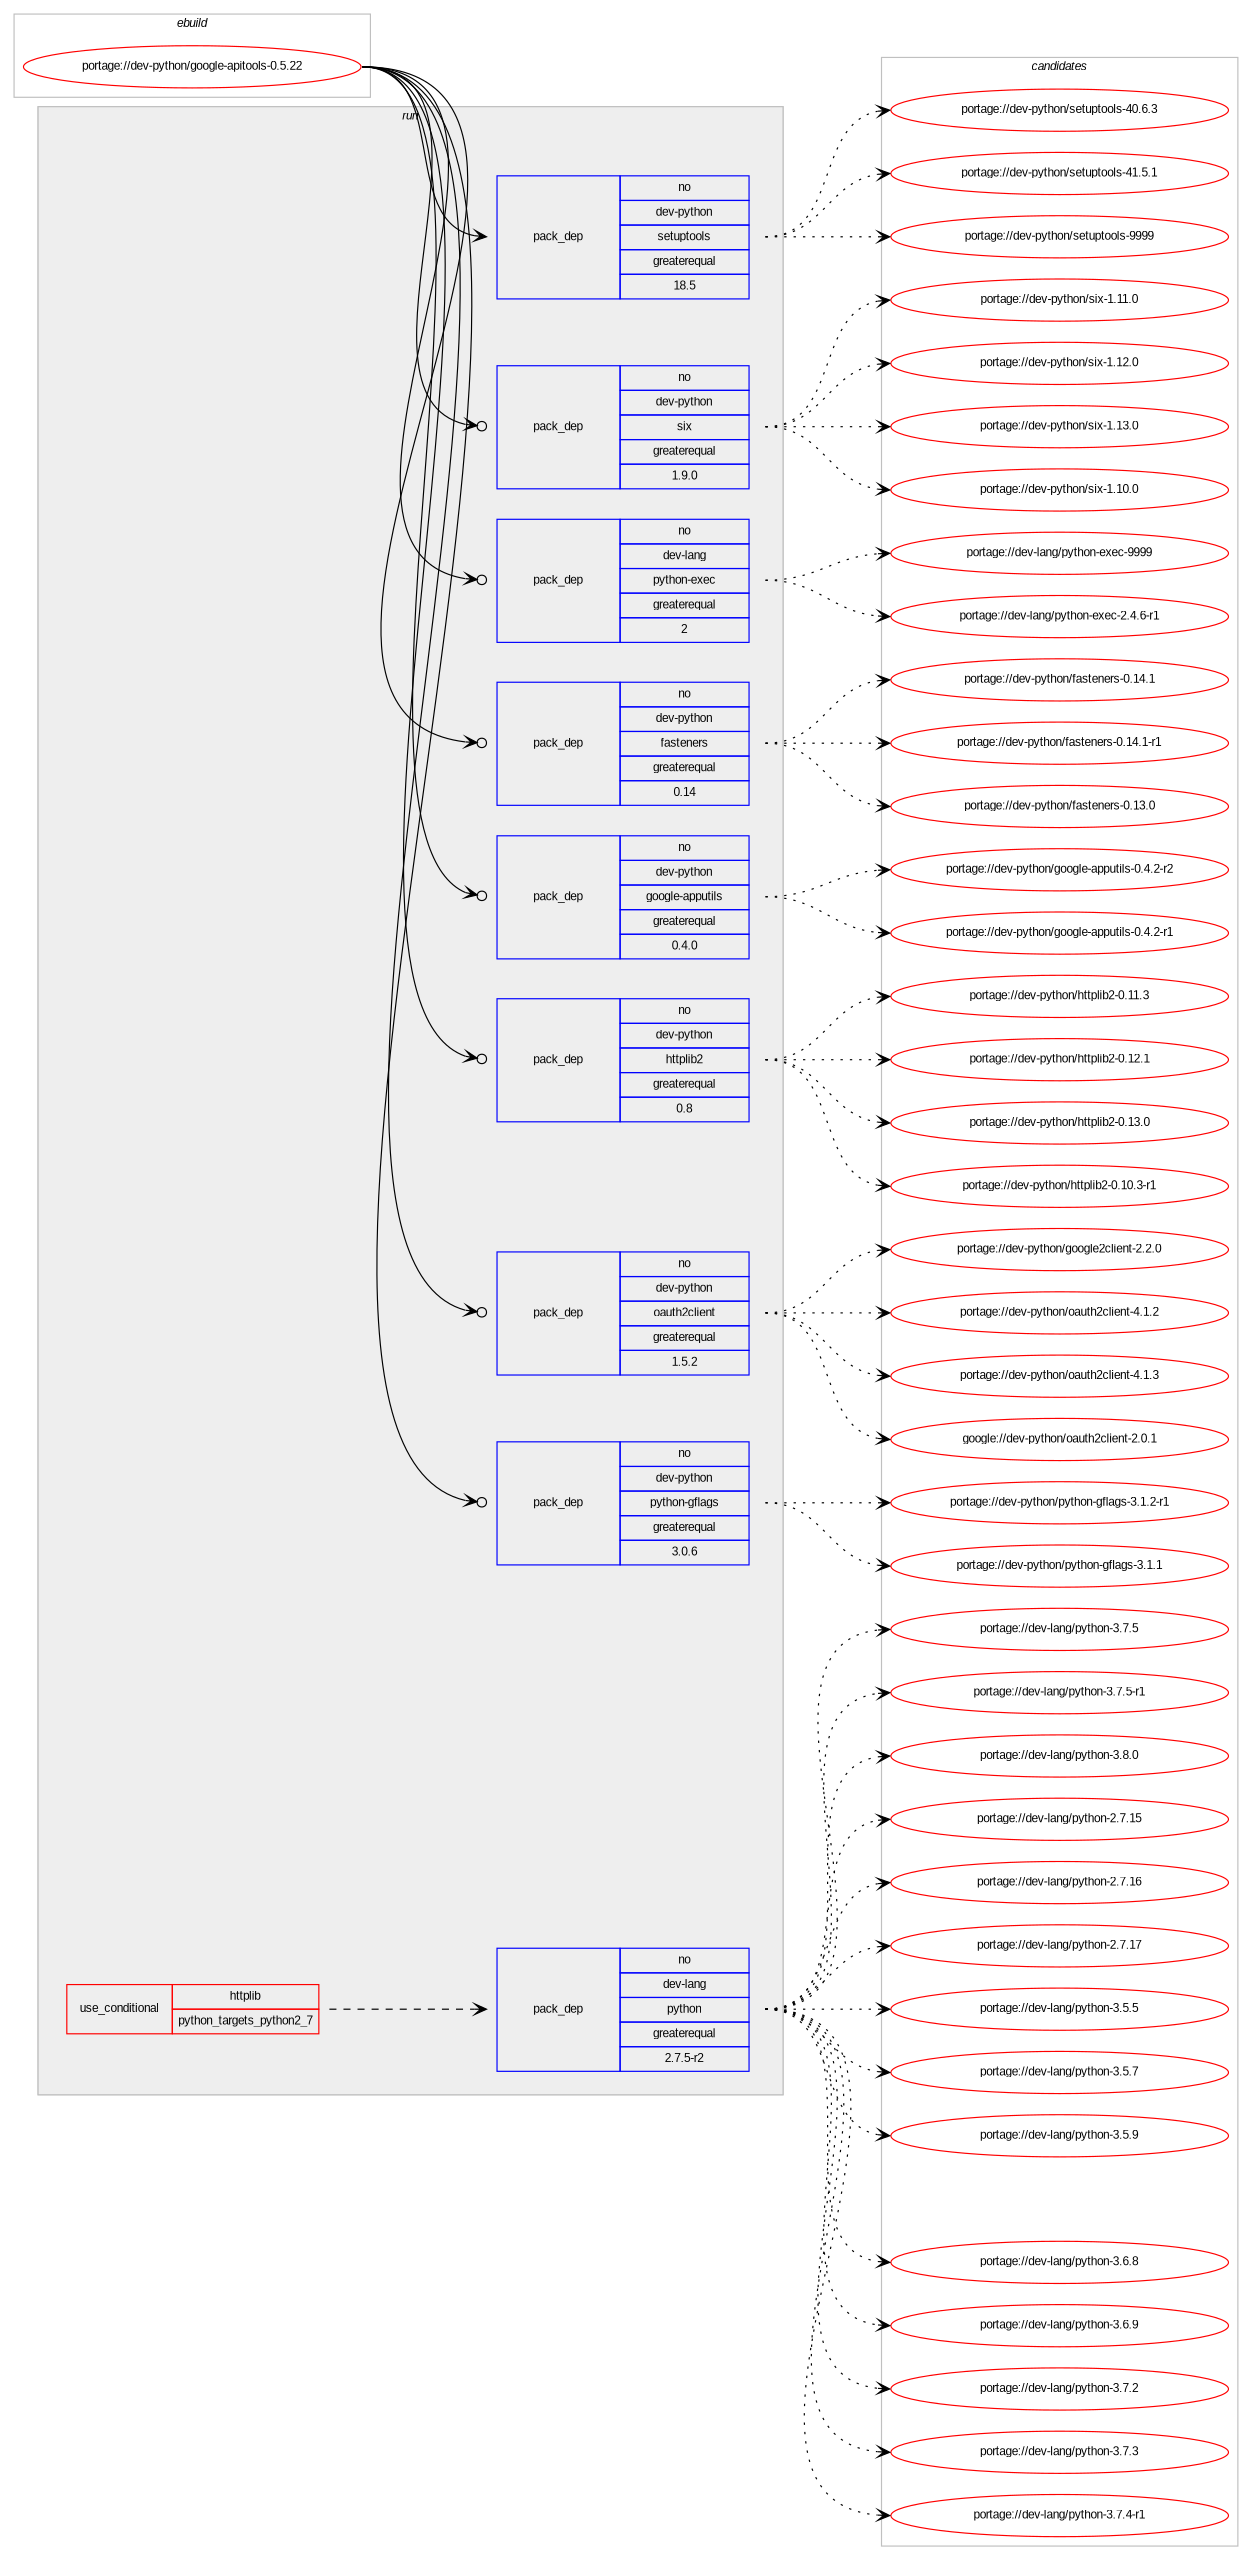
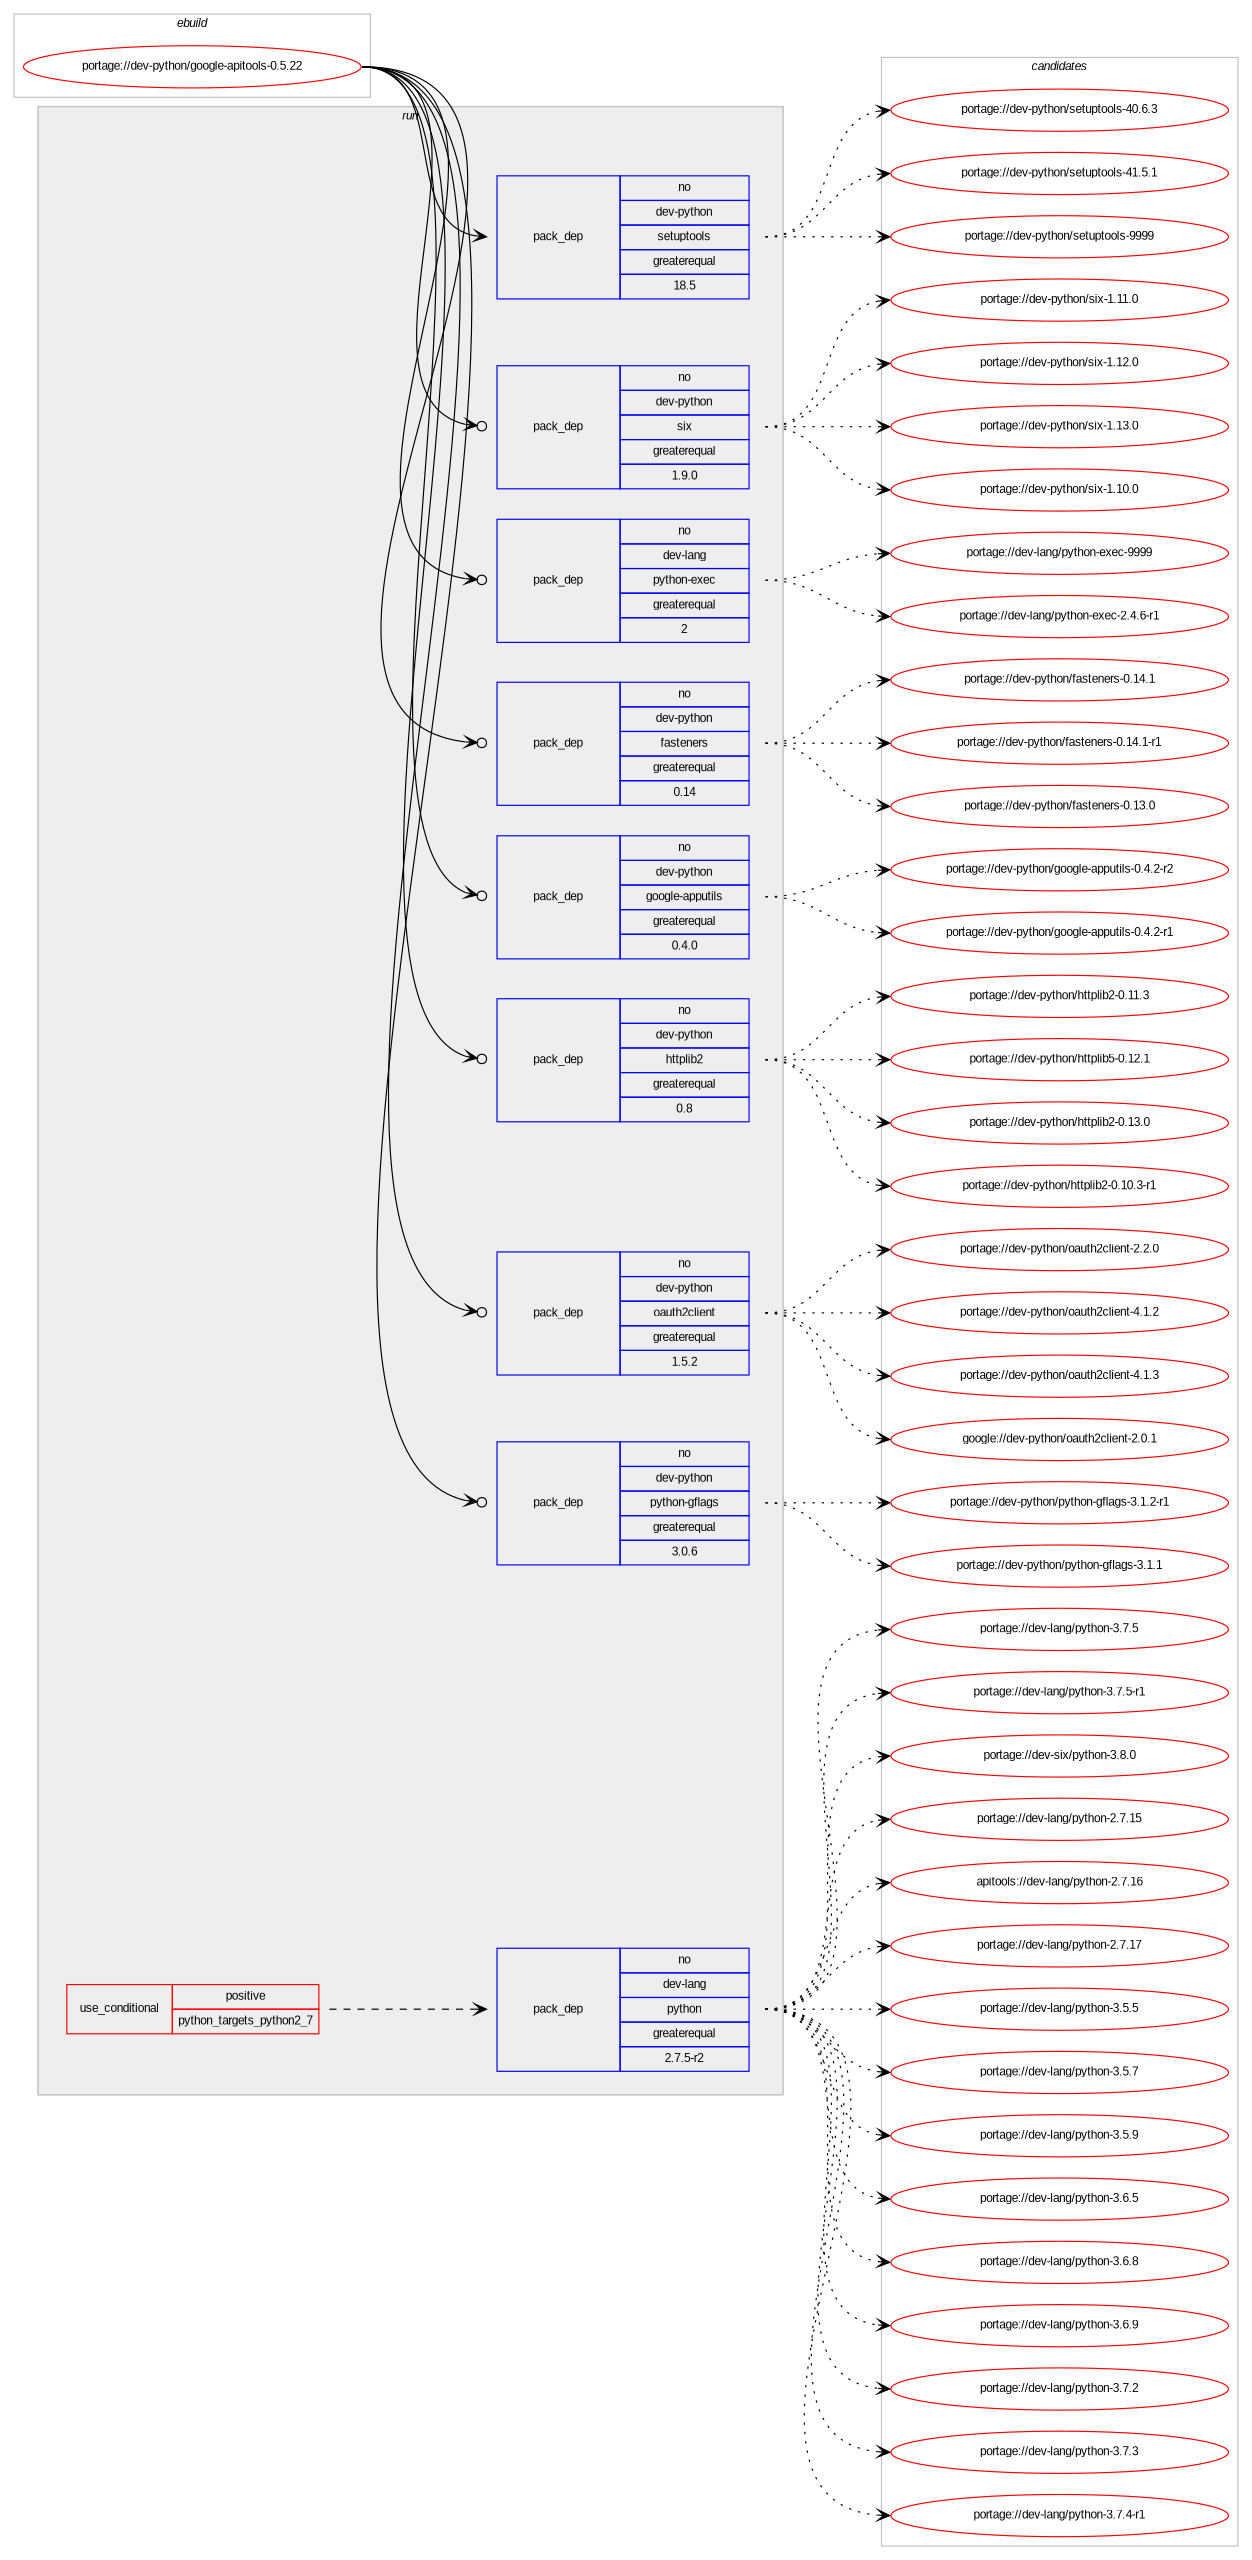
(1060, 1060) -> (1060, 1060)
(1060, 1250) -> (1060, 1250)
(1060, 1756) -> (1060, 1756)
(1060, 1883) -> (1060, 1883)
(246, 1996) -> (246, 1996)
none -> (1060, 2199)
